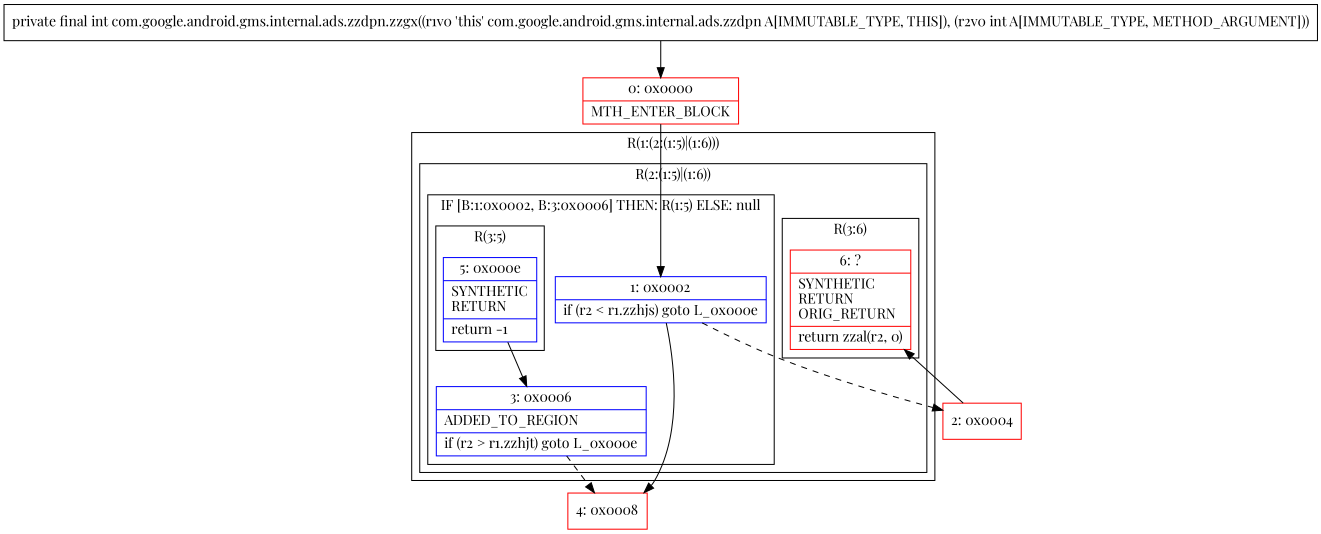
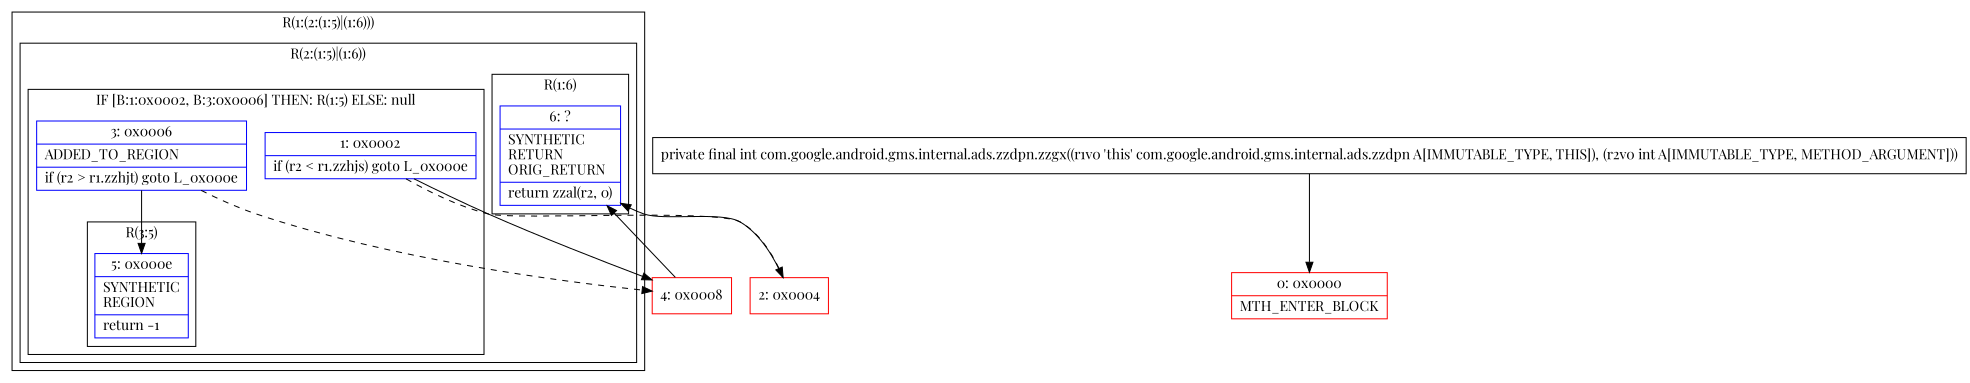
(661, 188) -> none
(851, 230) -> (560, 86)
none -> (651, 252)
(851, 300) -> (560, 156)
(479, 307) -> (129, 303)
(515, 360) -> (142, 216)
